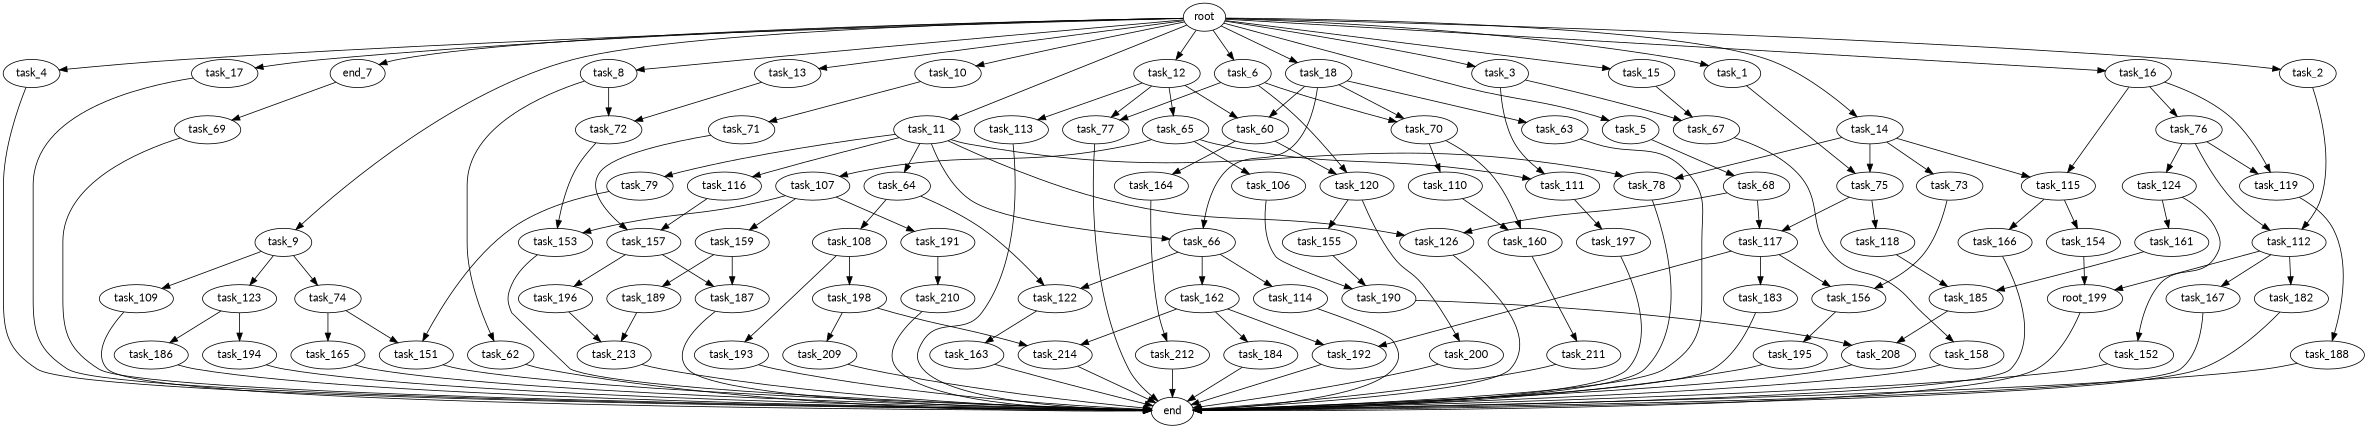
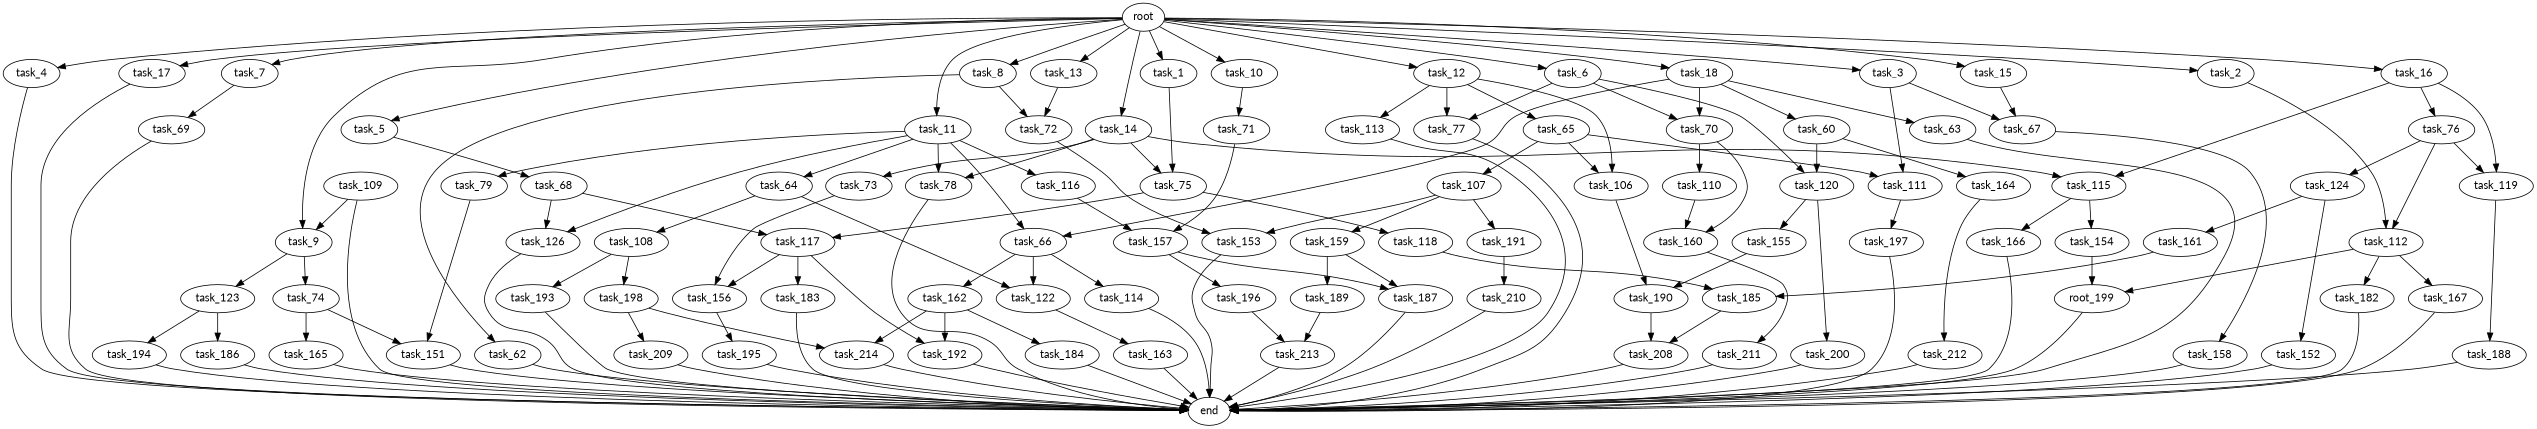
(358, 74) -> (250, 74)
(1208, 100) -> (1555, 96)
(215, 268) -> (335, 212)
